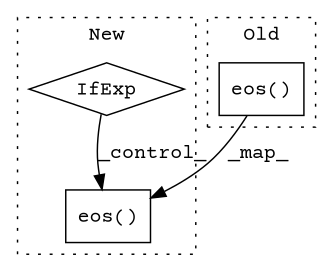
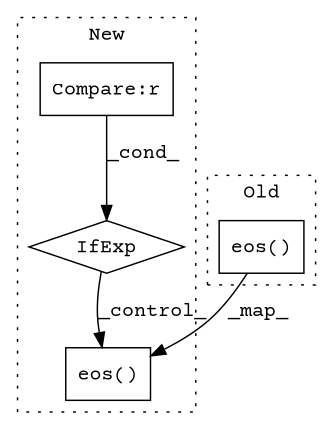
none -> (107, 89)
